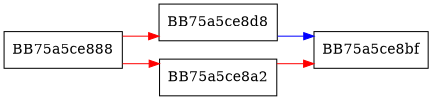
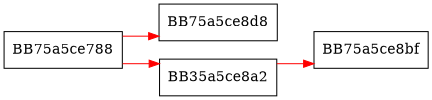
(291, 36) -> none
(63, 50) -> (63, 50)
(218, 77) -> (218, 77)
